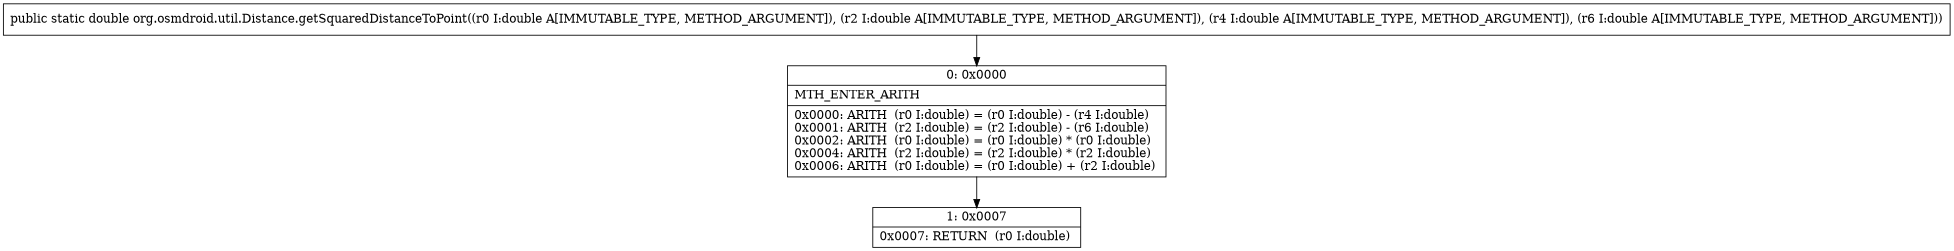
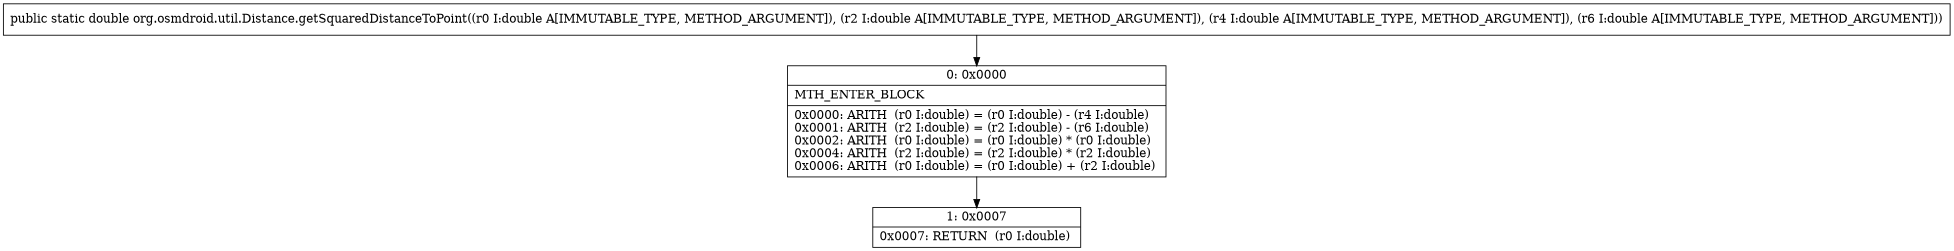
(857, 95) -> (860, 95)
